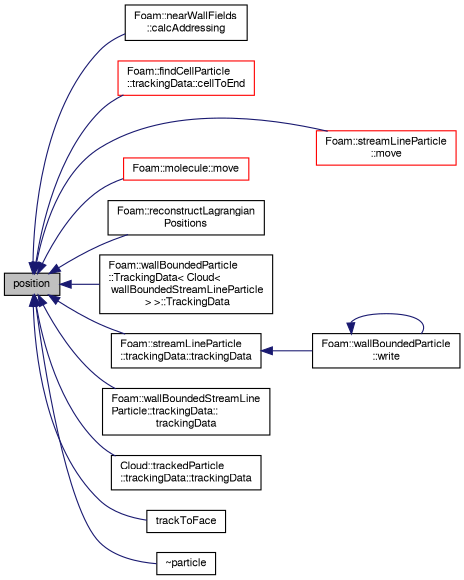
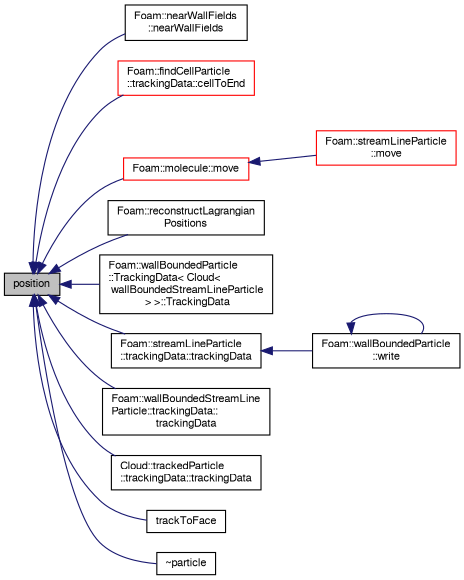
(186, 23) -> (186, 23)
(146, 128) -> (288, 158)
